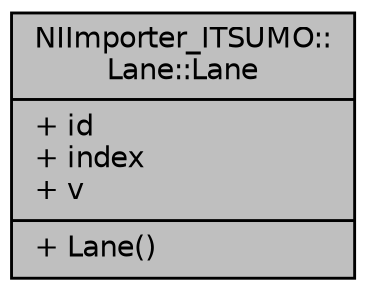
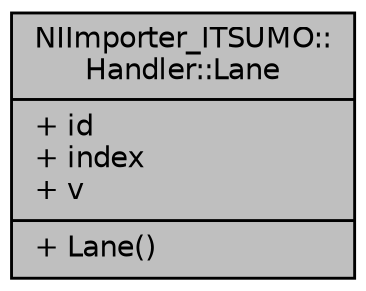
(183, 71) -> (183, 71)
